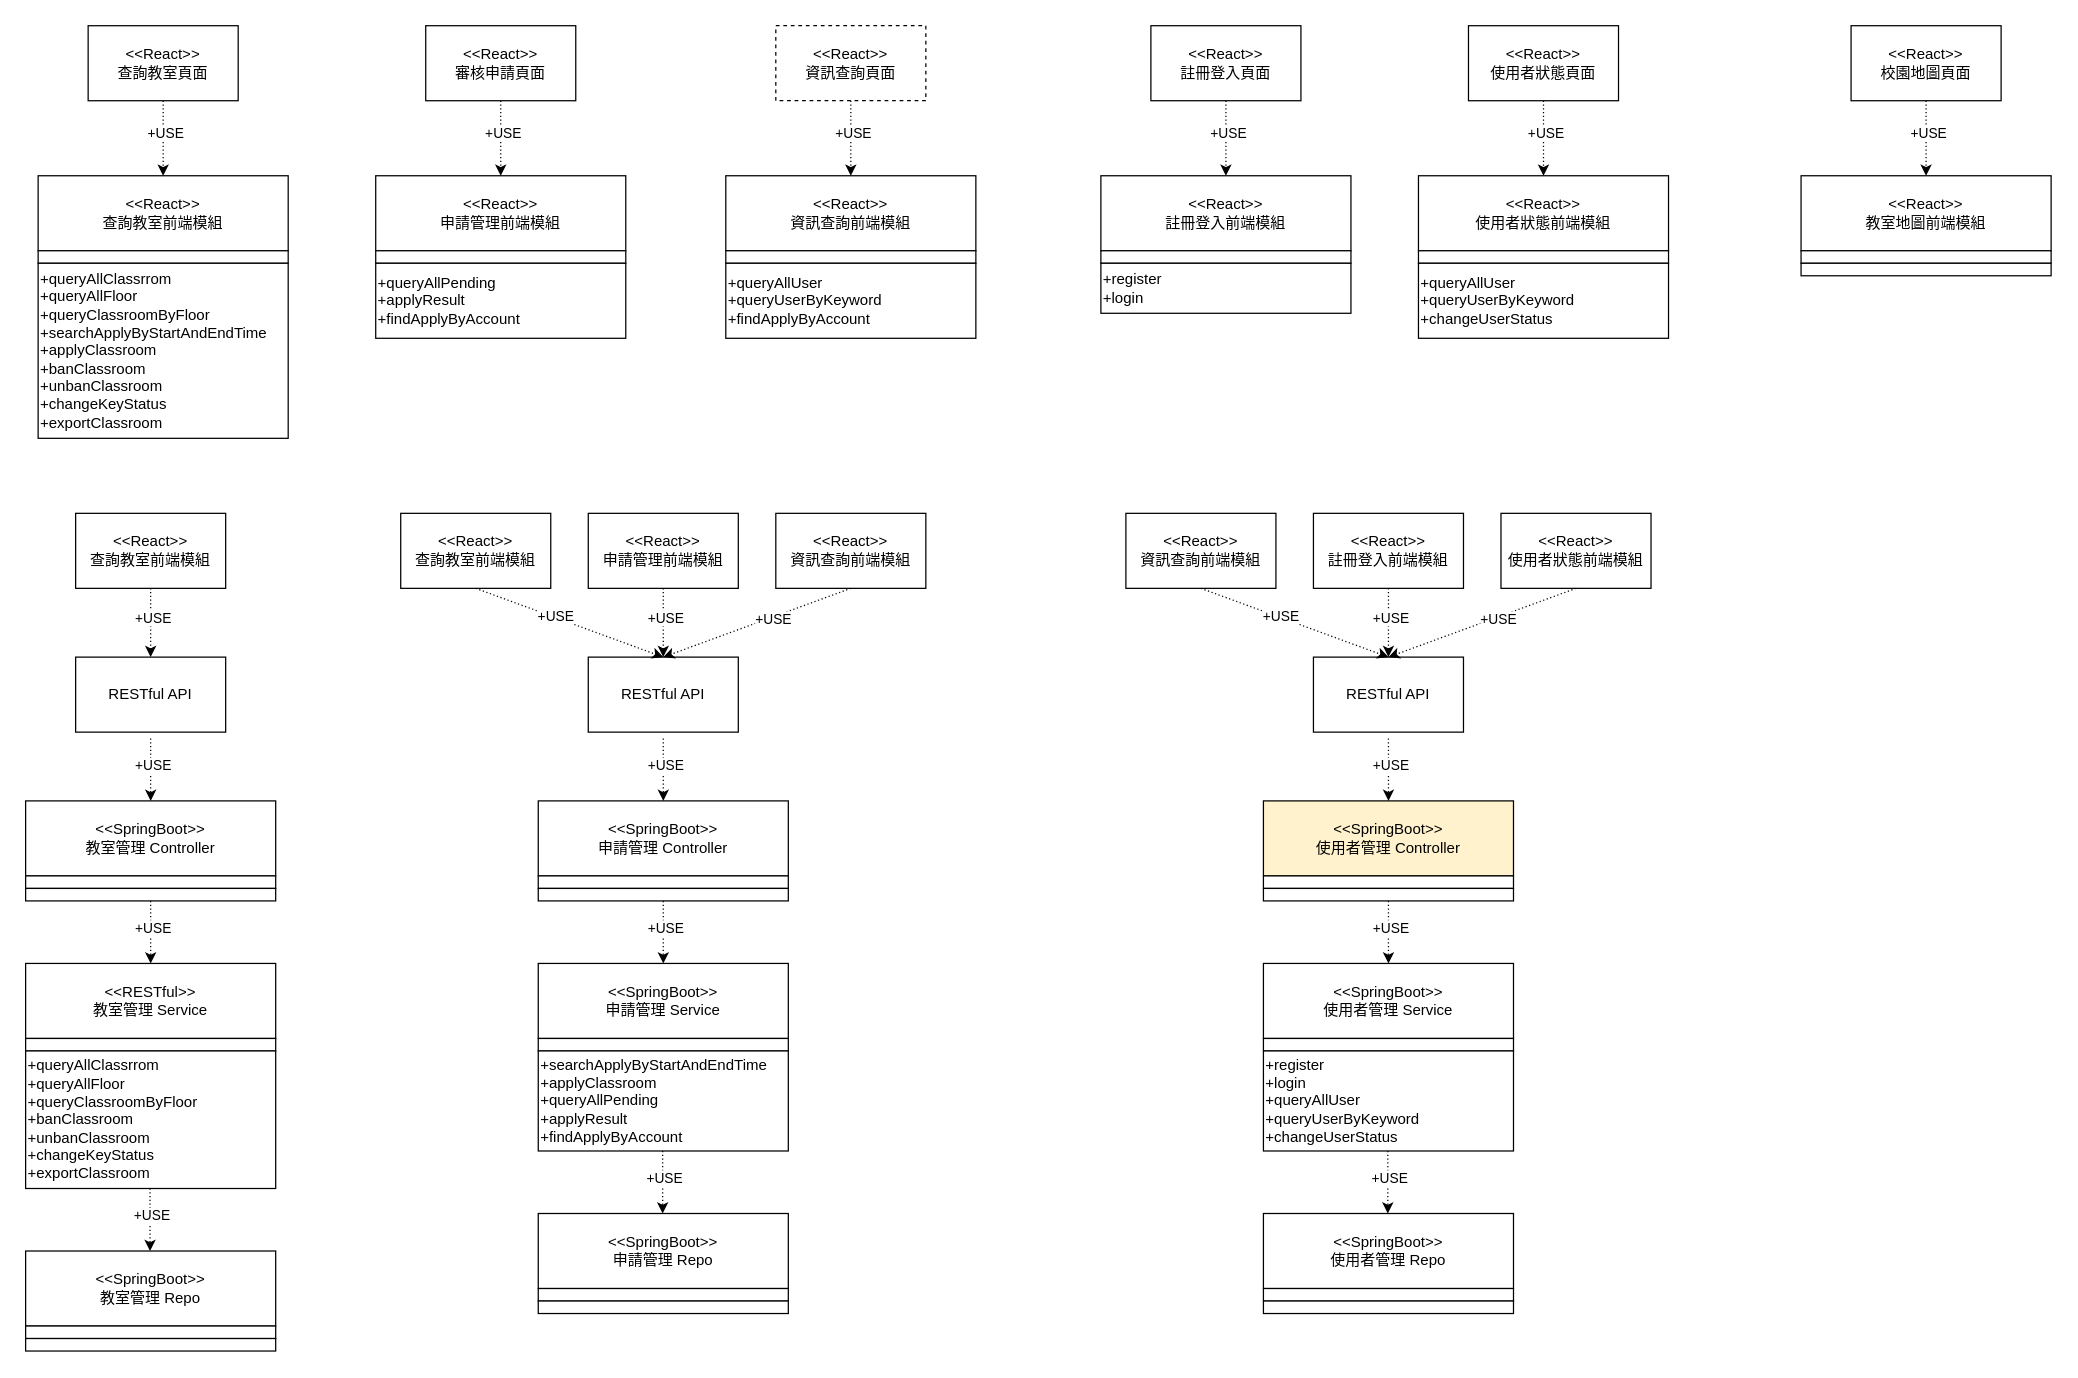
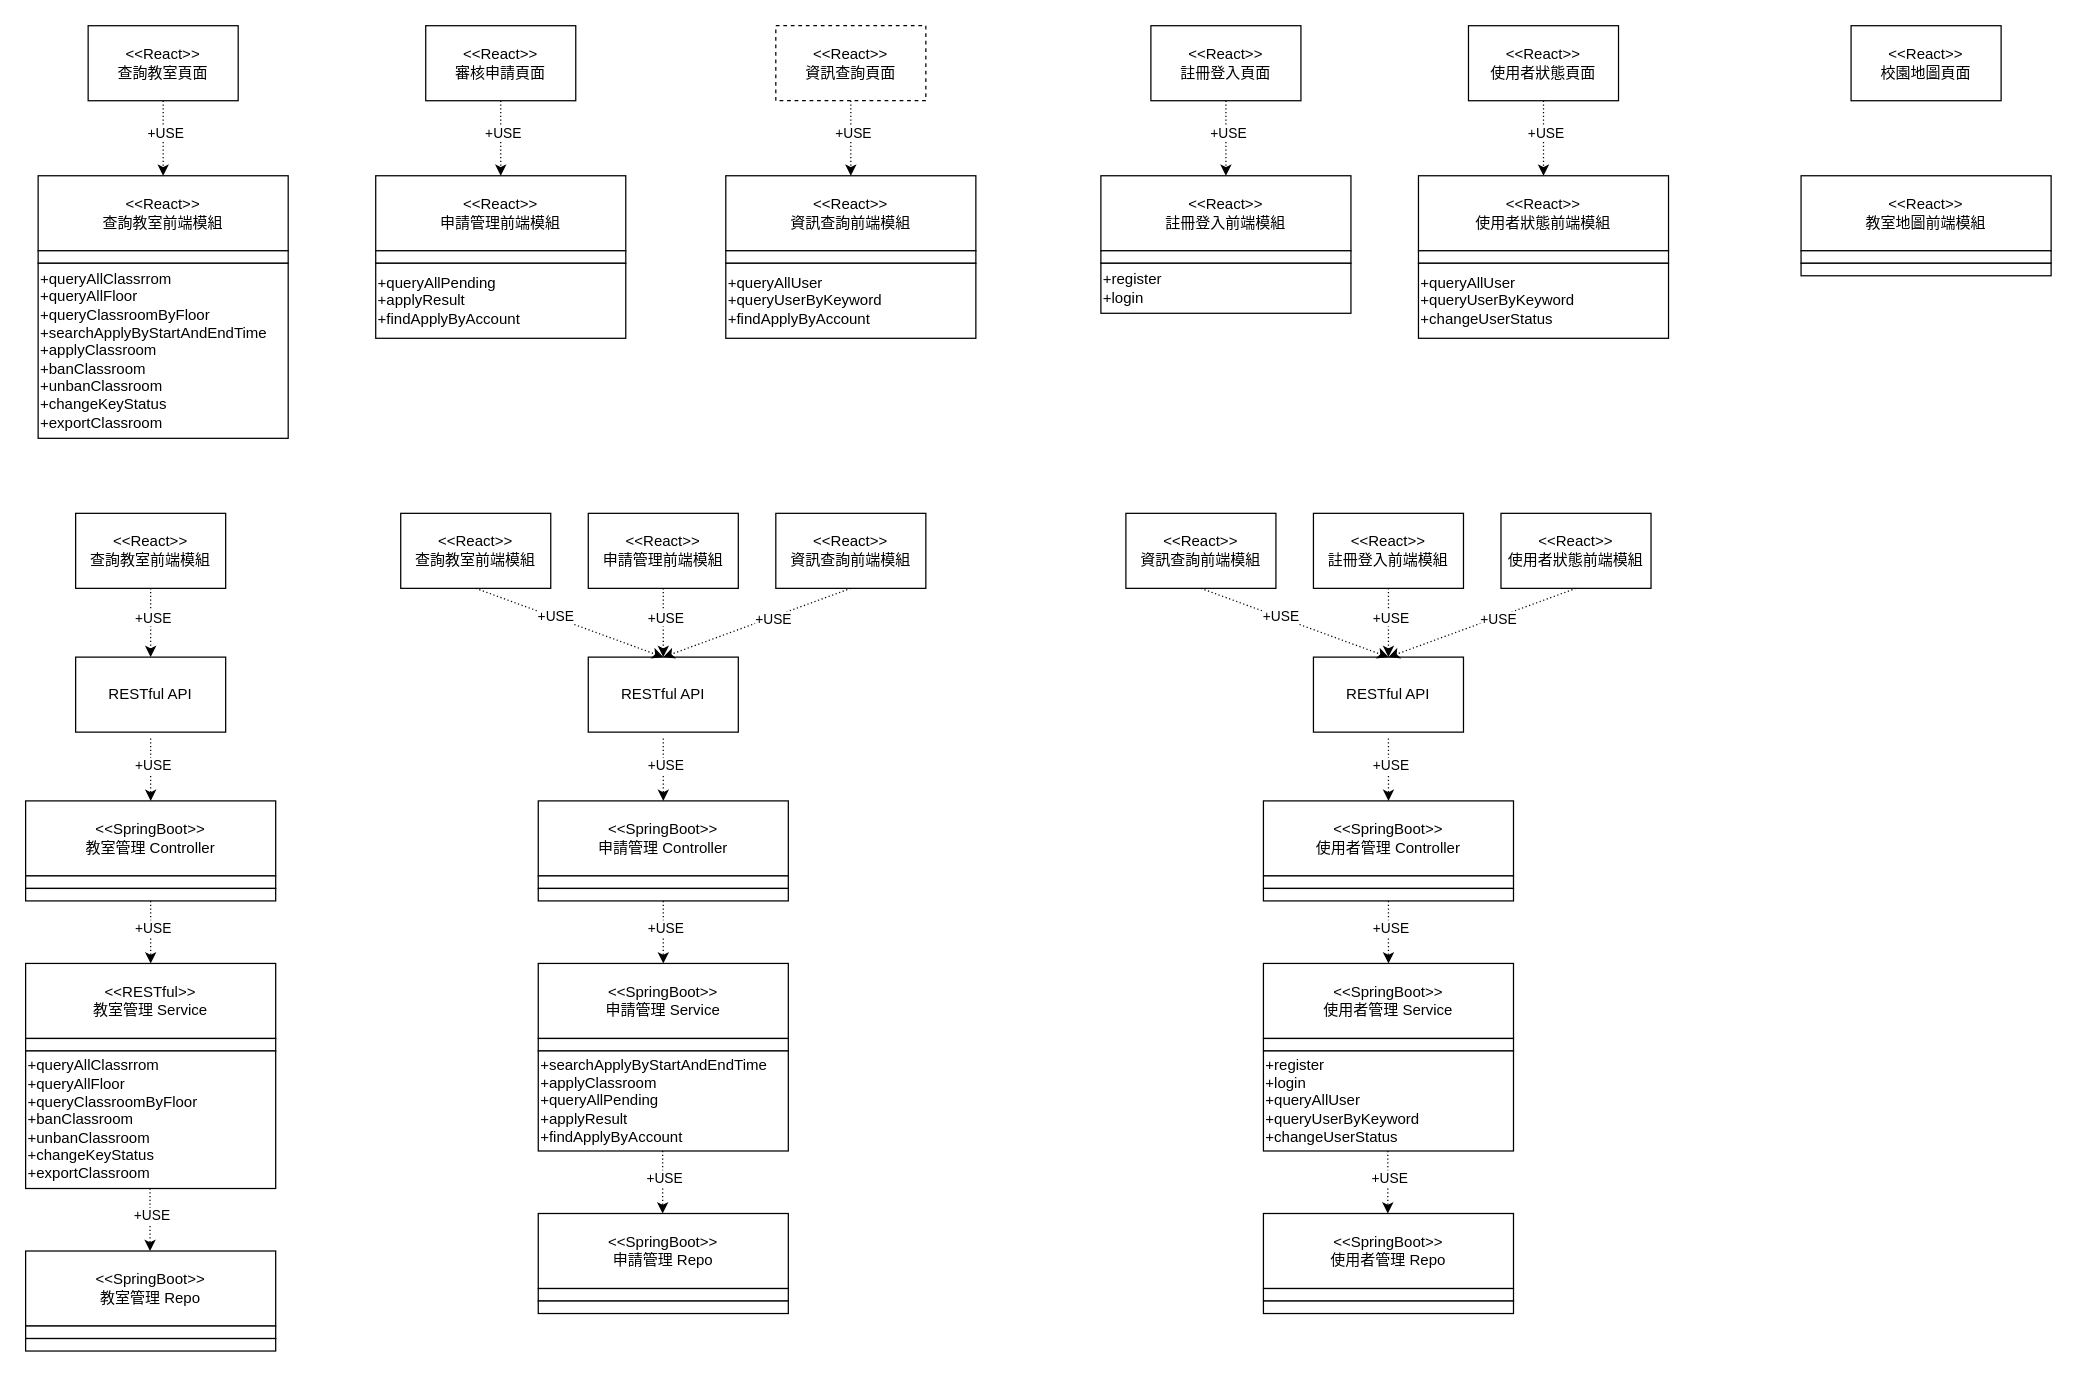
(1926, 135) -> none
(1388, 838) -> (1388, 838)
